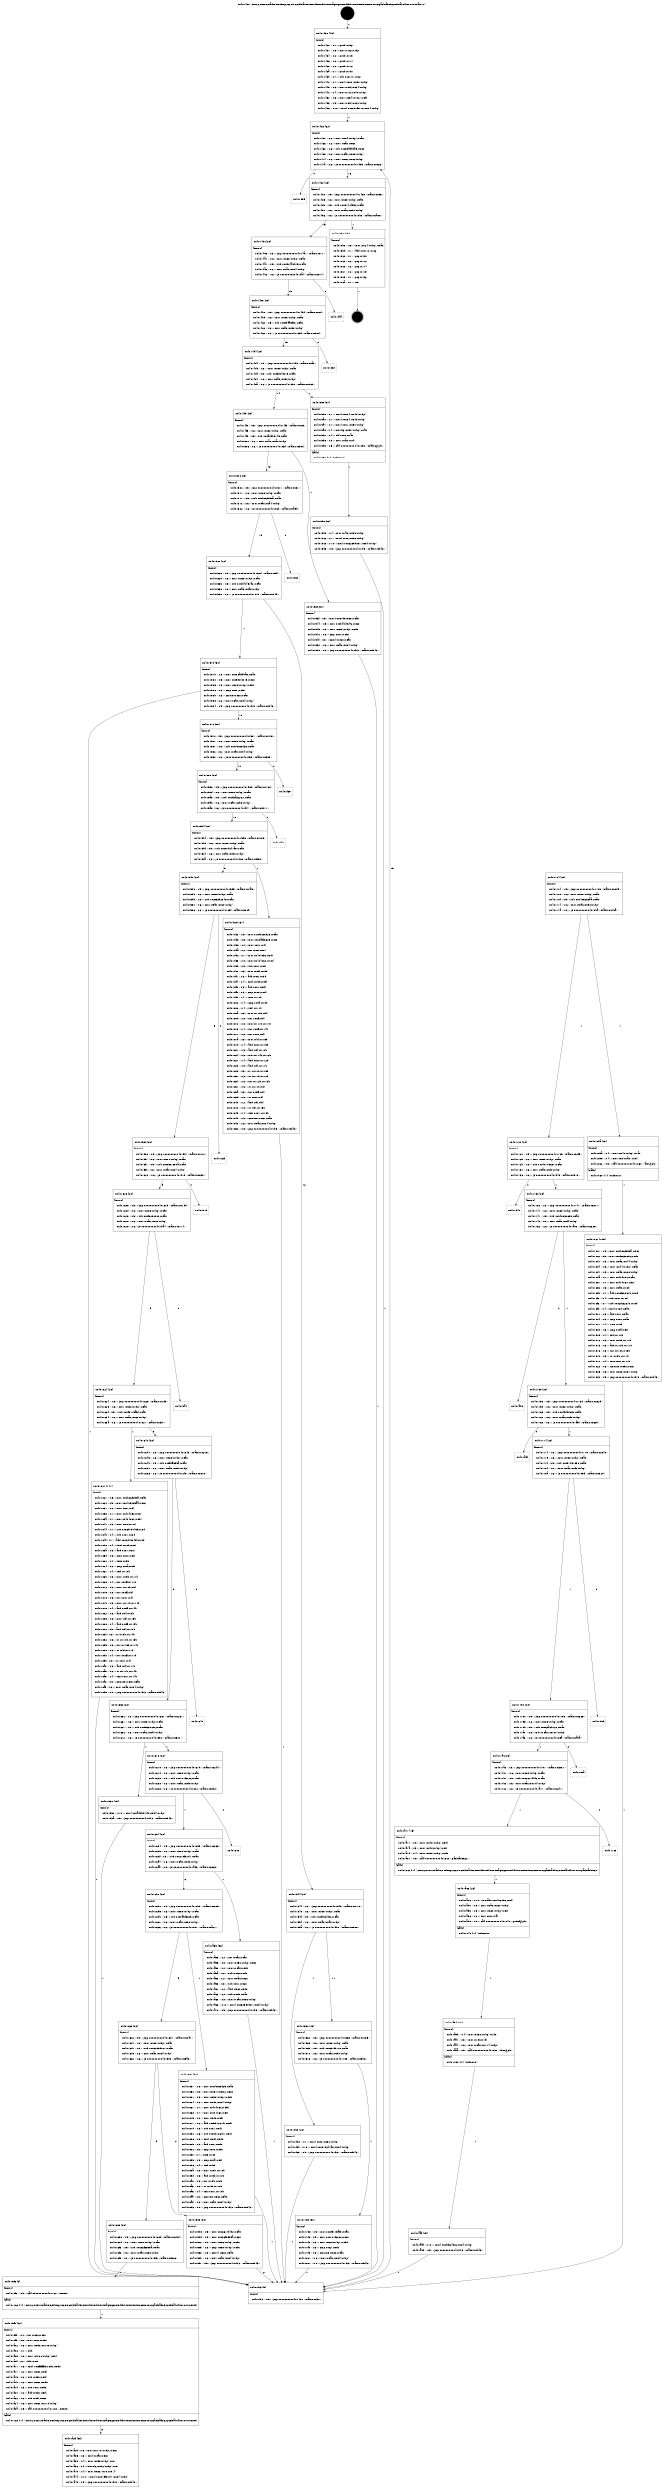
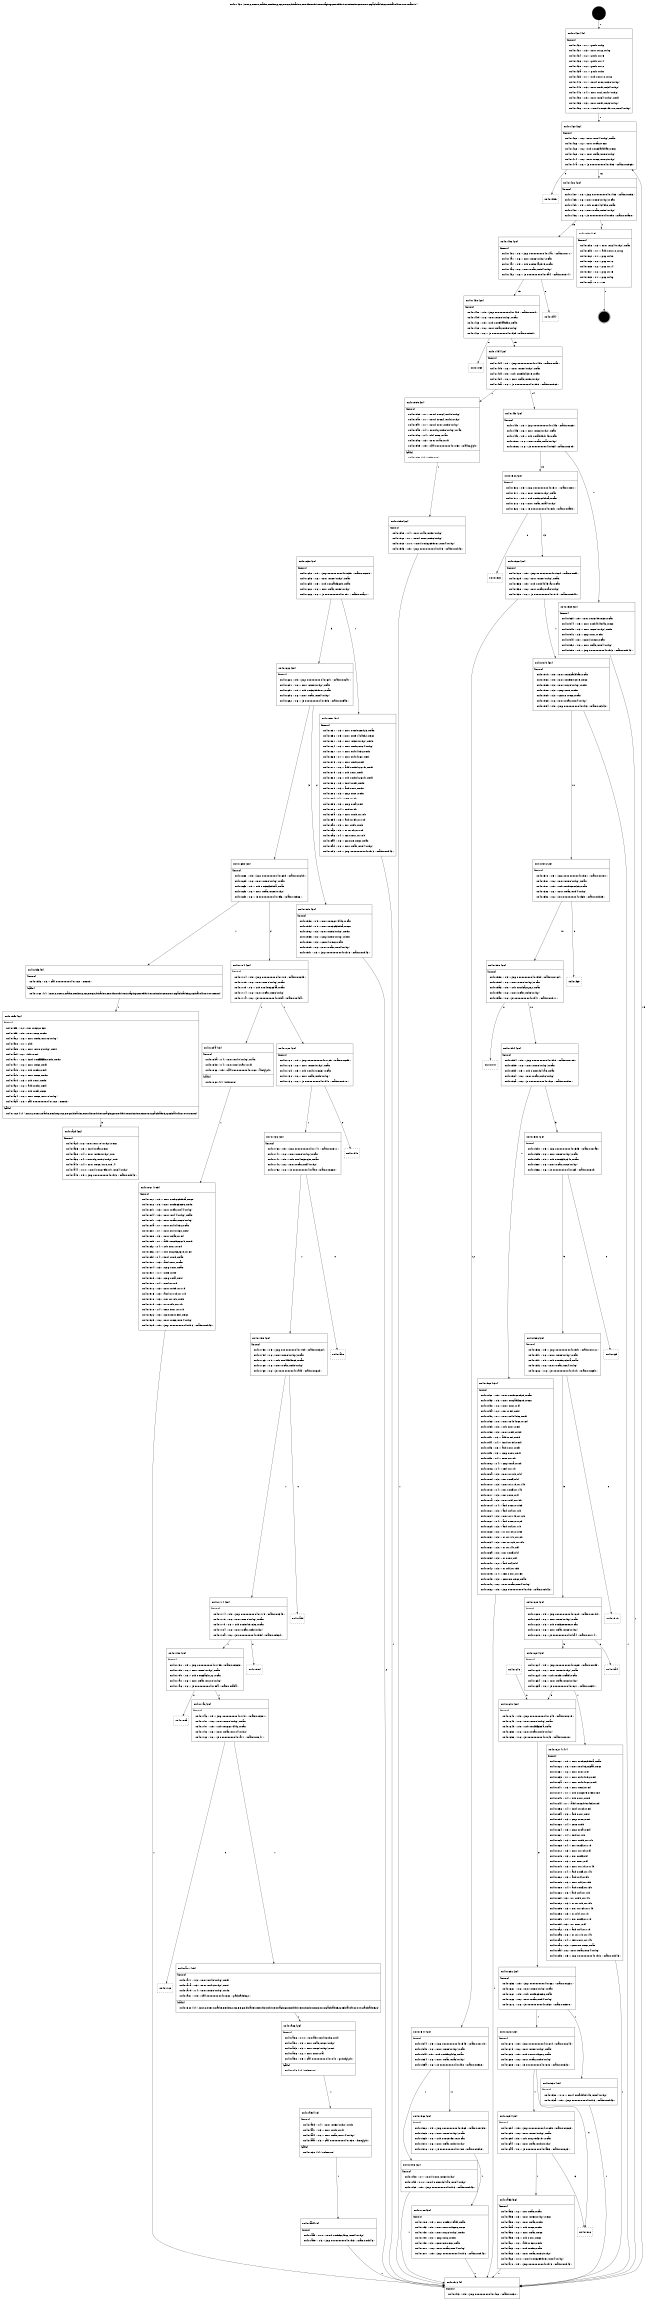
none -> (270, 930)
(186, 1597) -> (521, 1686)
(184, 1880) -> (572, 2188)
